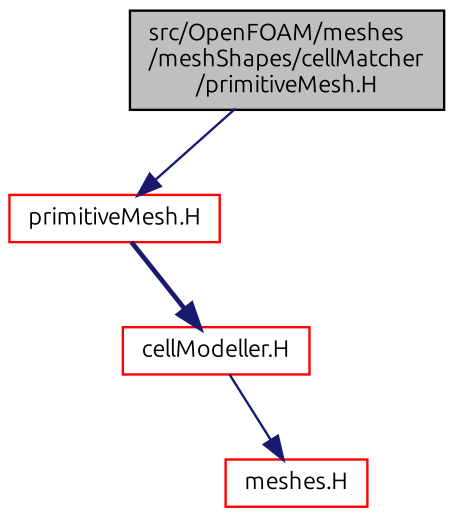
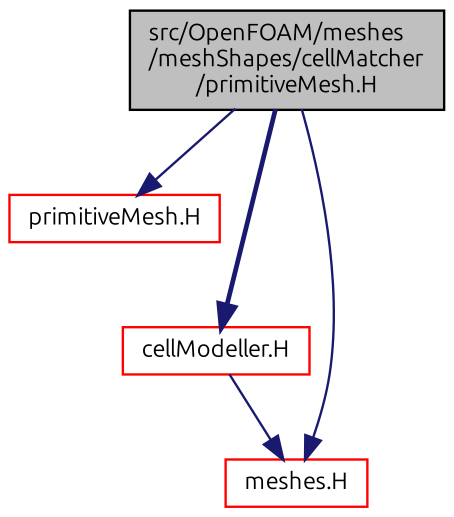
none -> (332, 273)
(158, 276) -> (251, 207)
